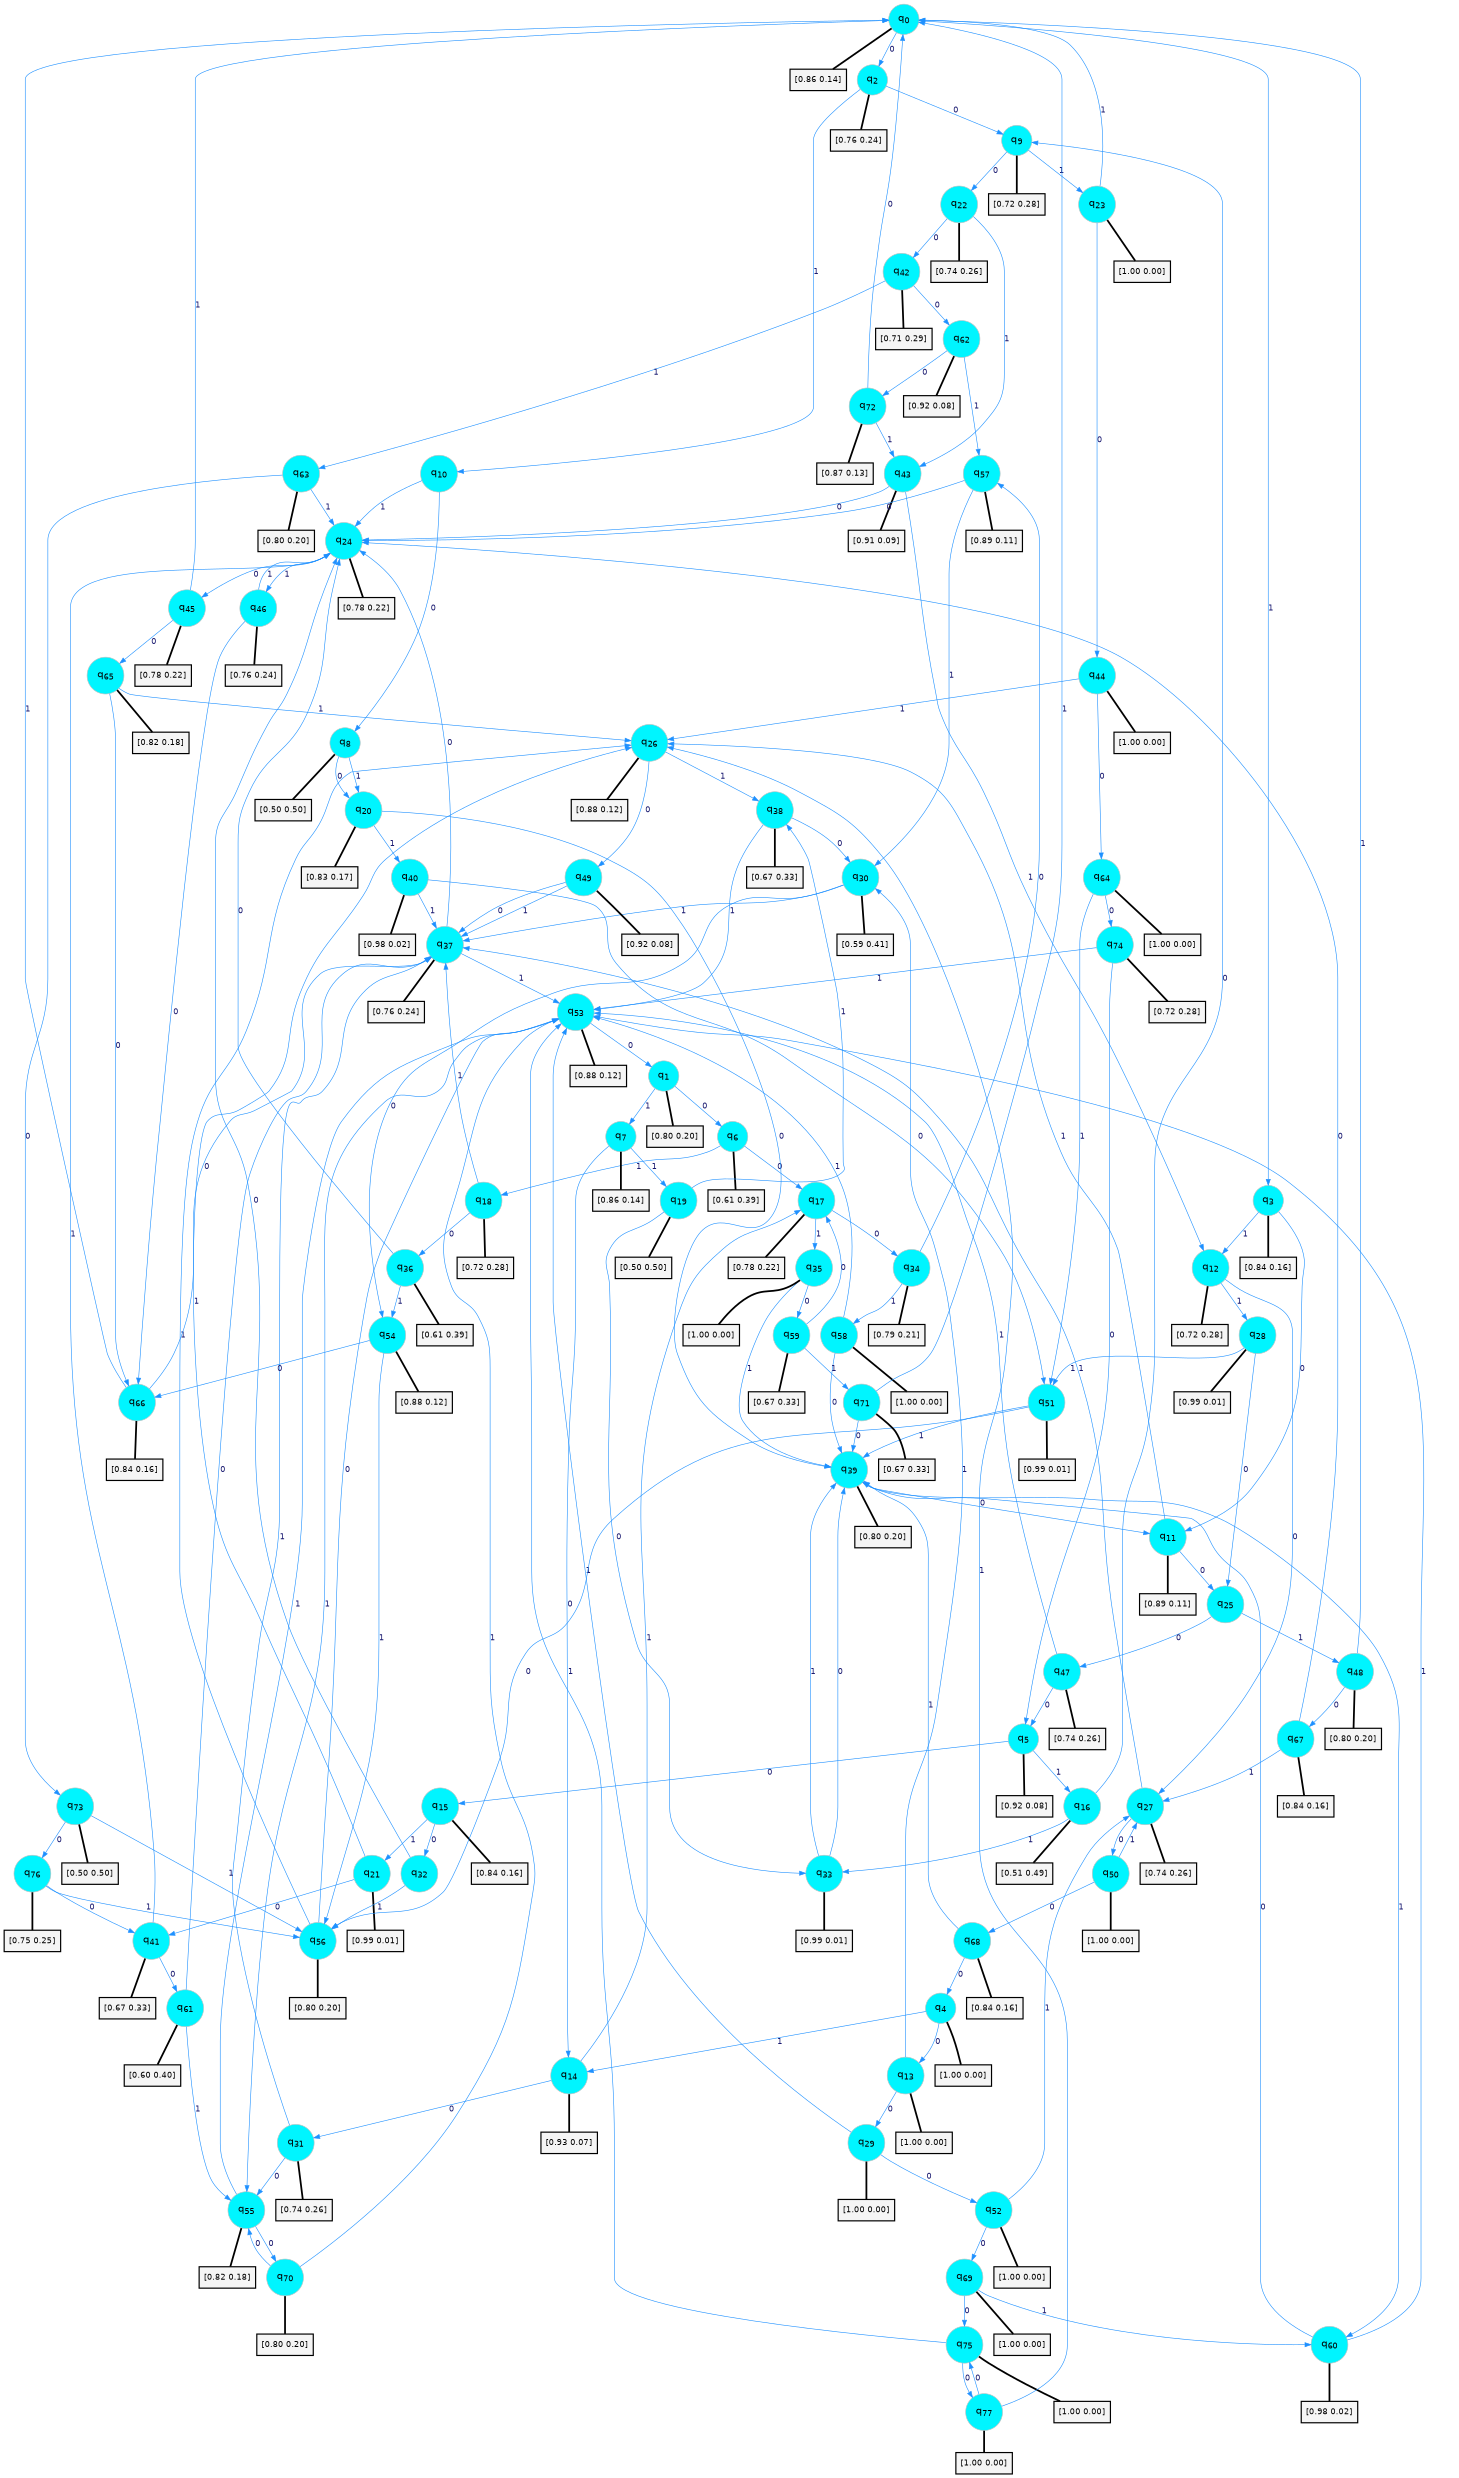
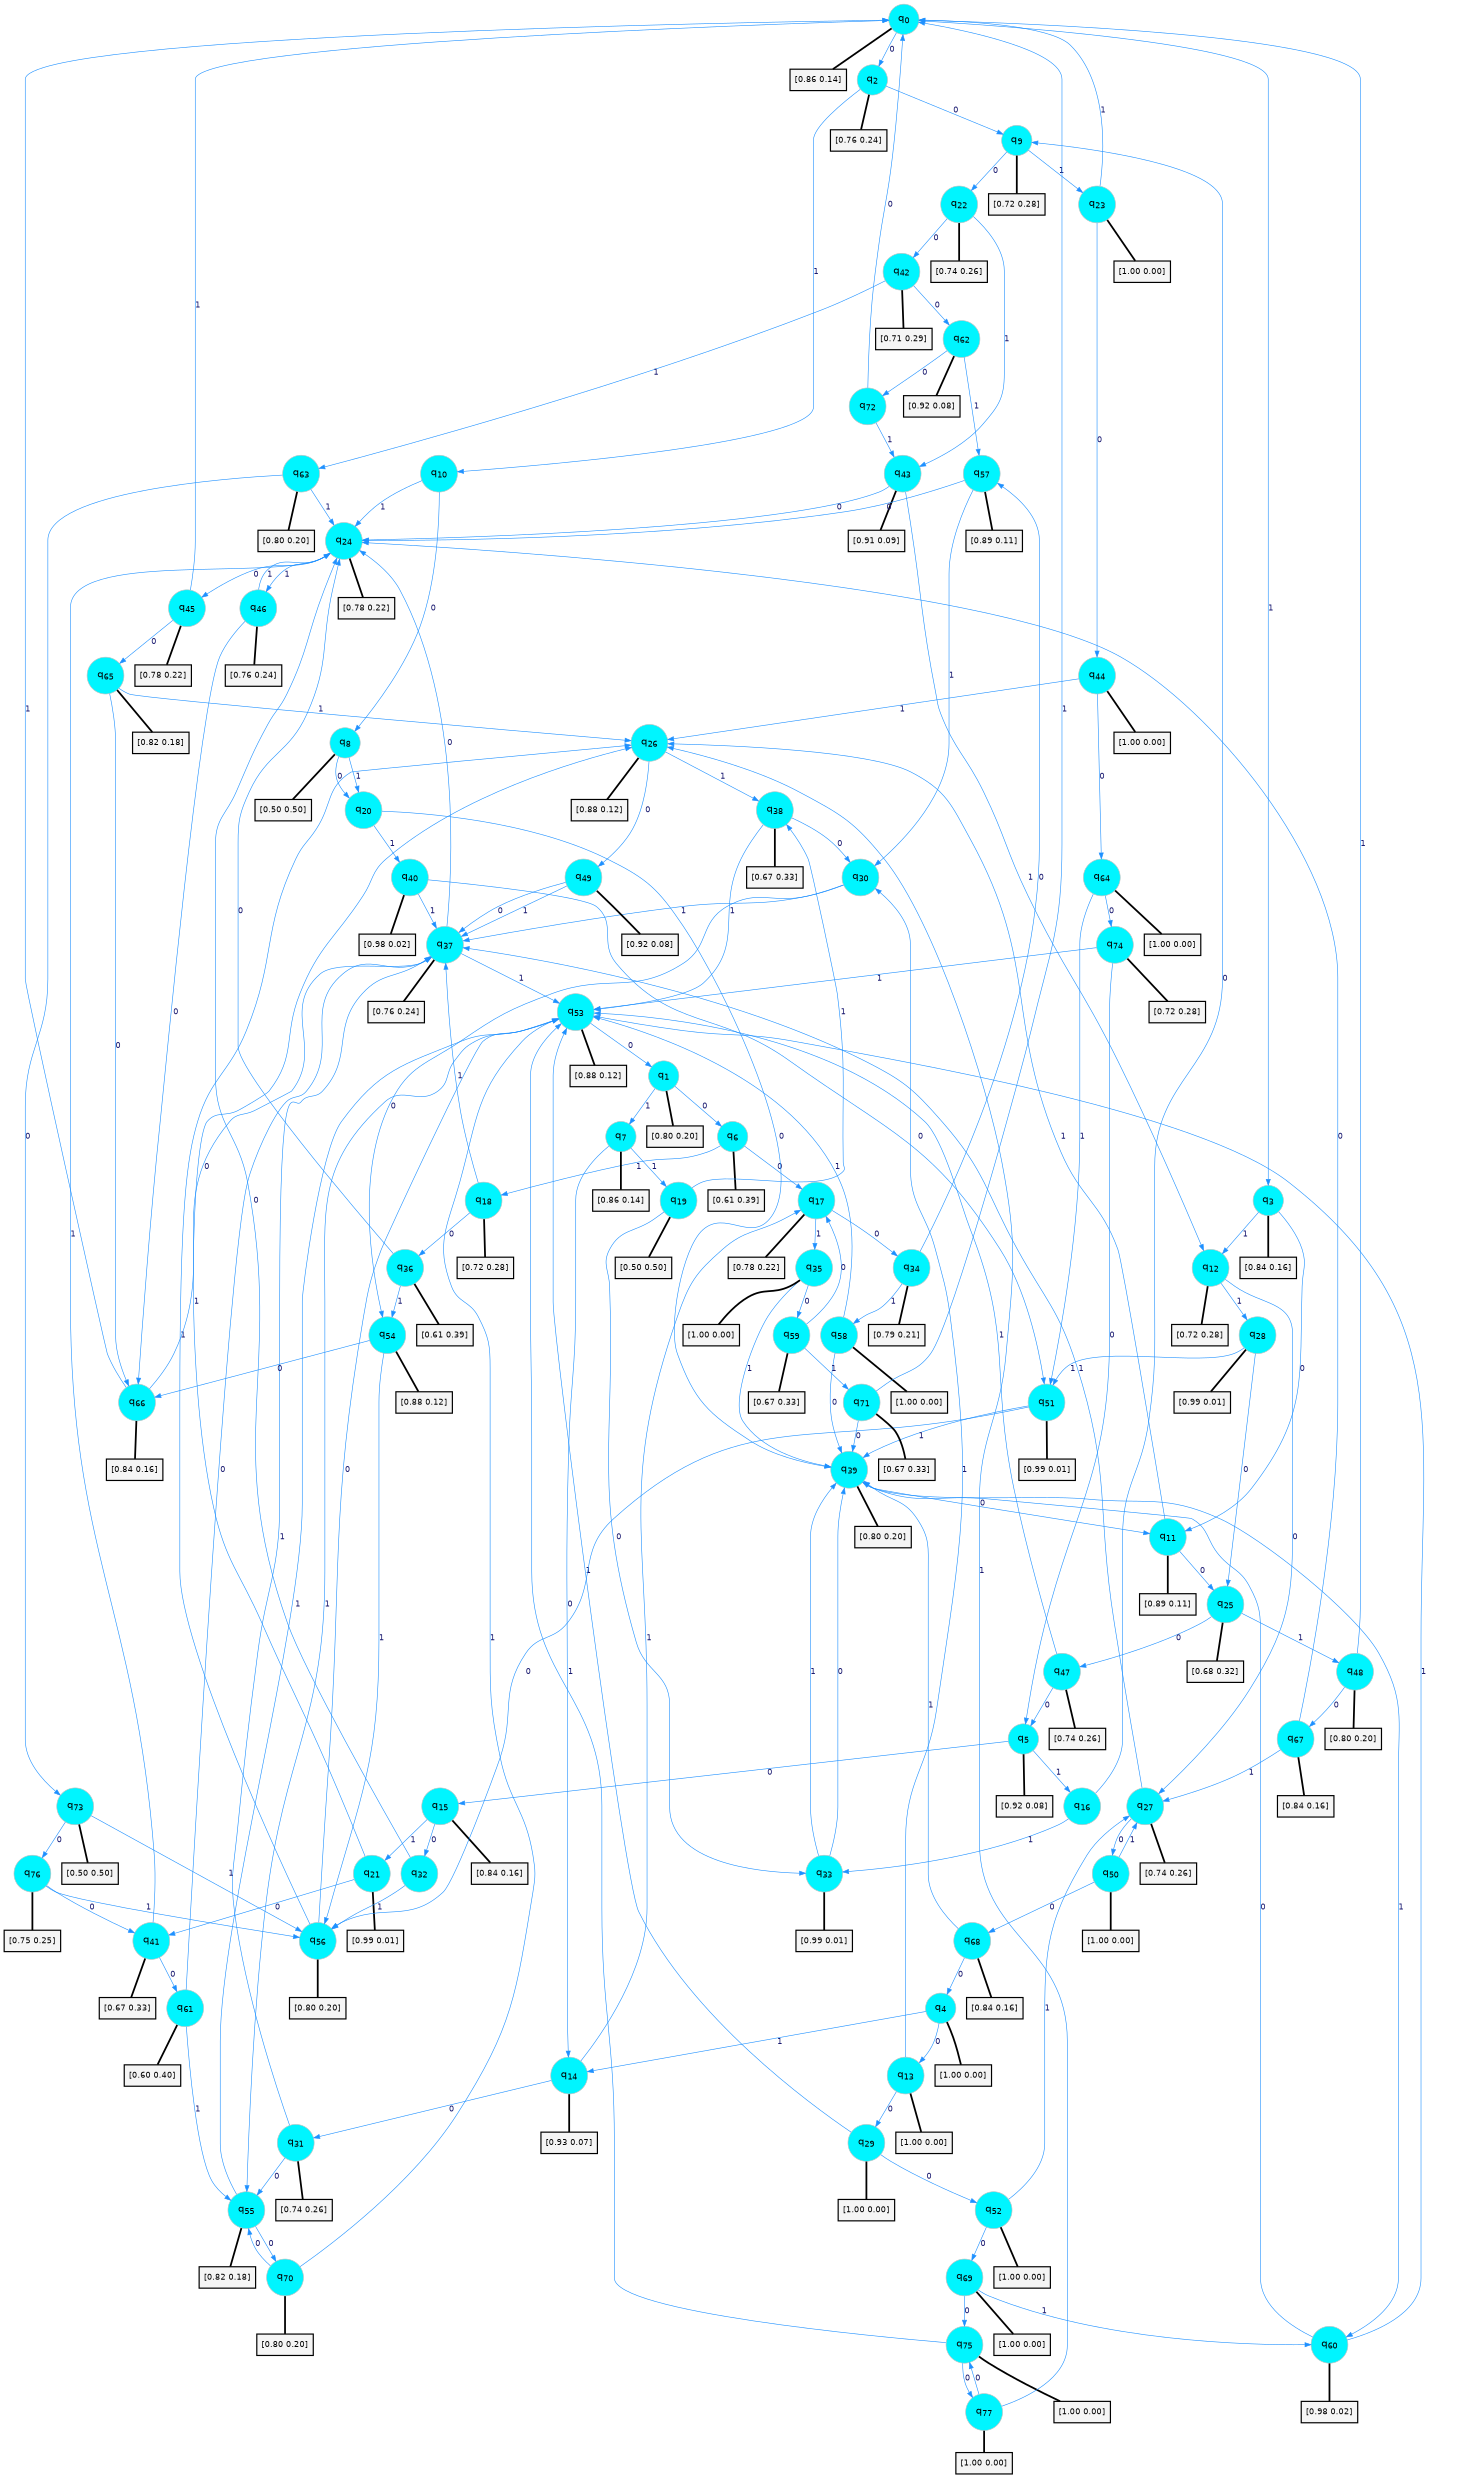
(845, 474) -> none
(330, 877) -> none
(865, 945) -> none
none -> (1215, 1672)
(1025, 1874) -> none
